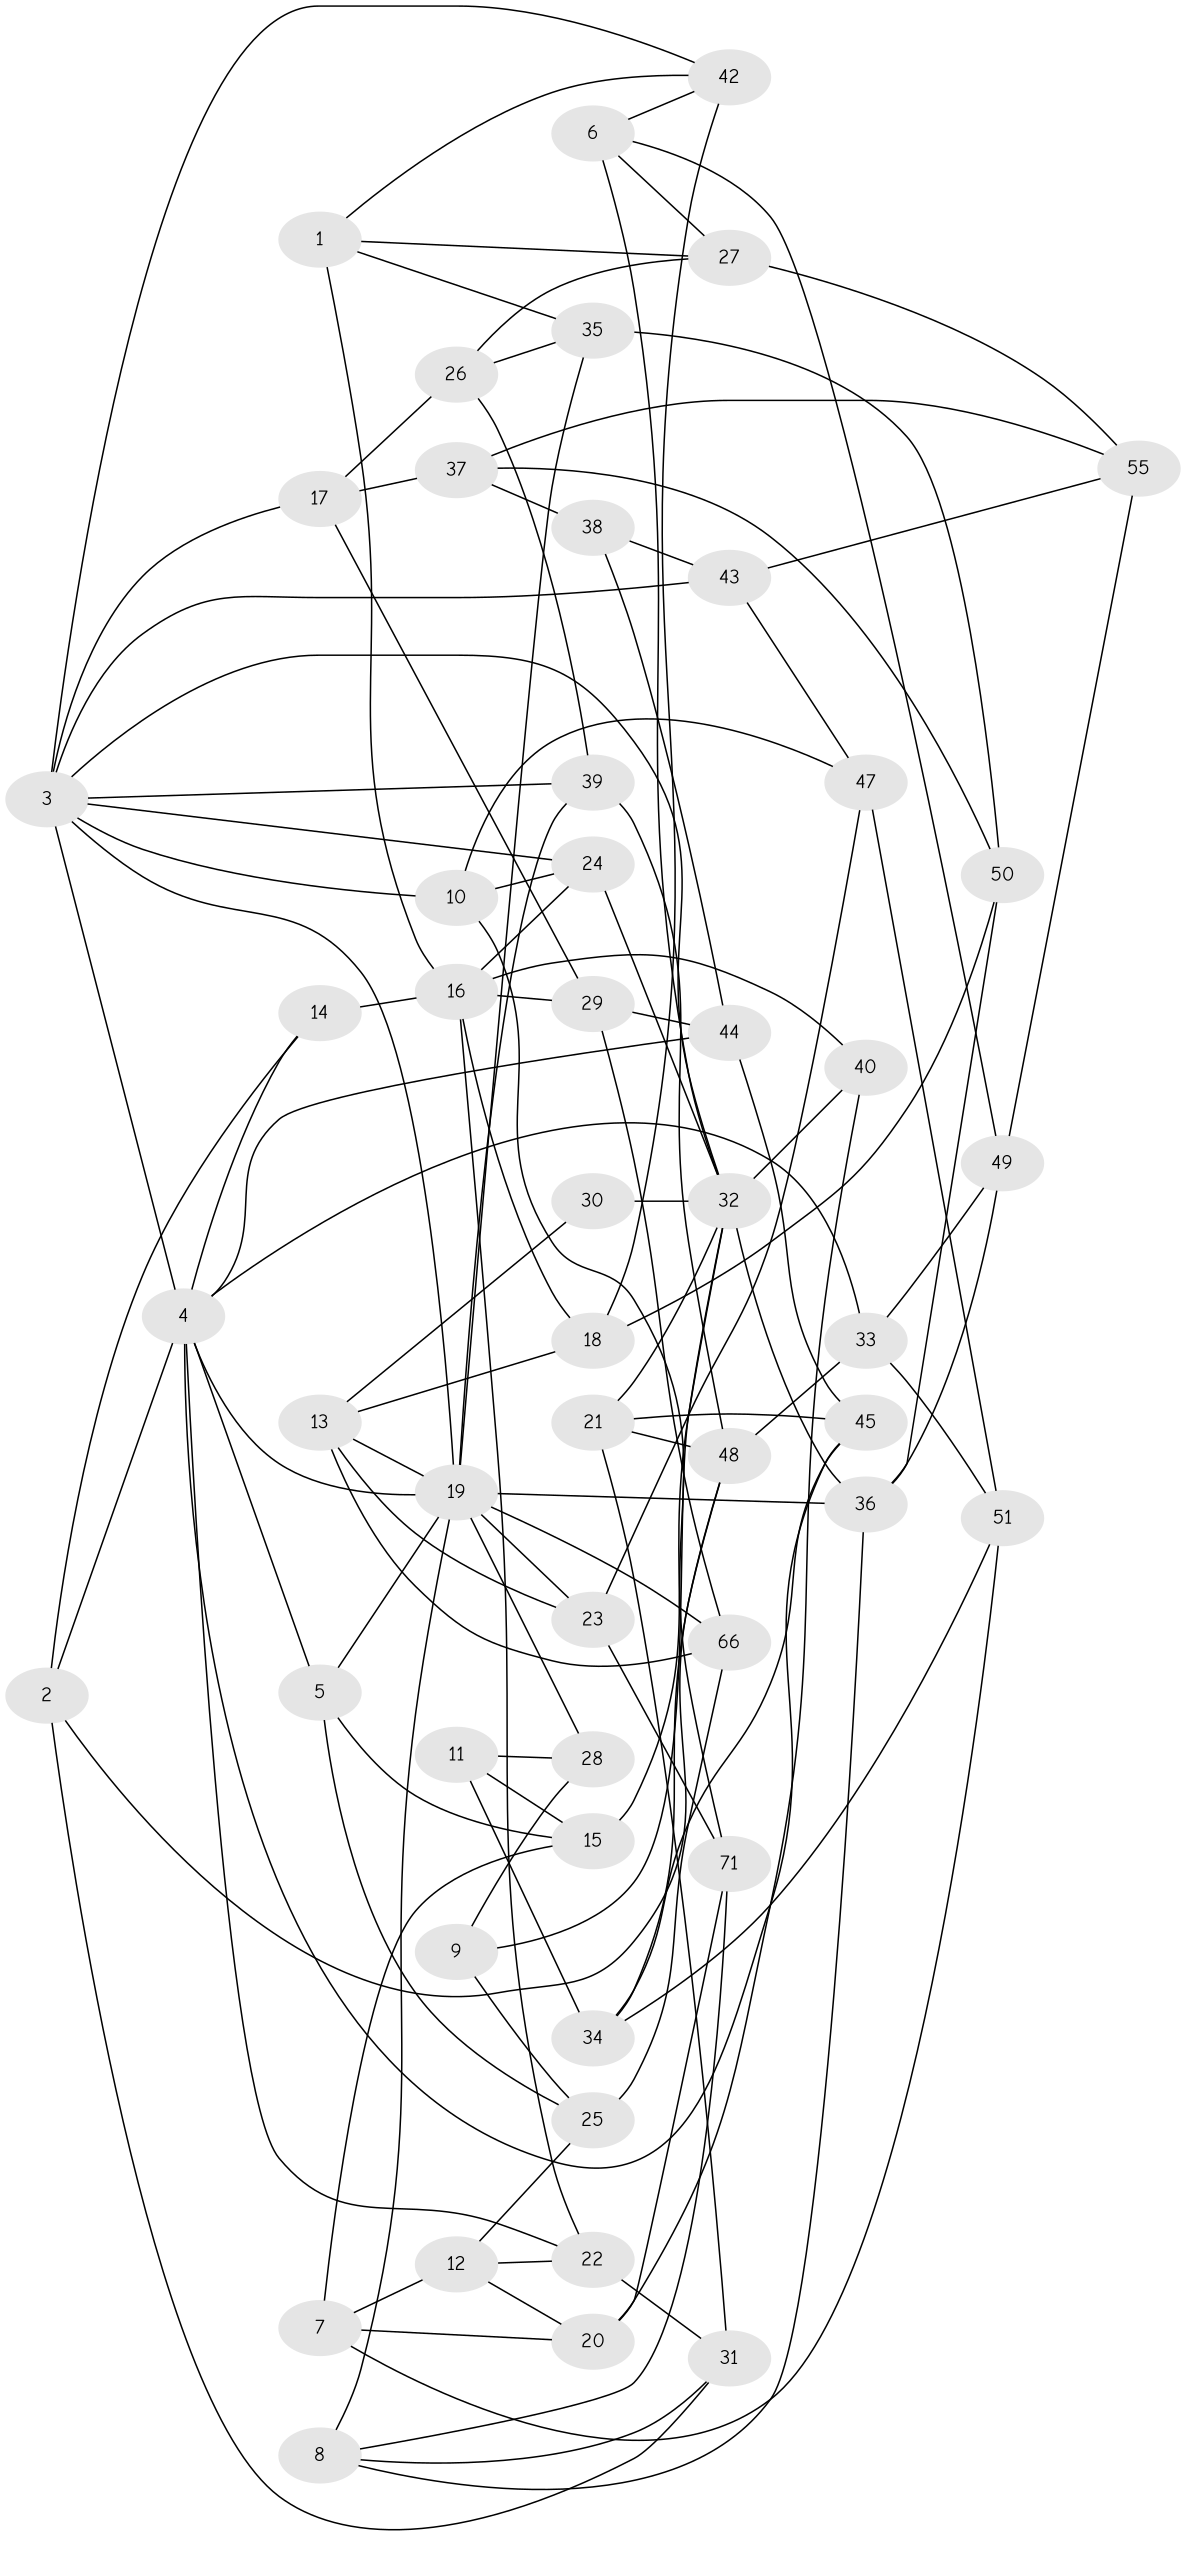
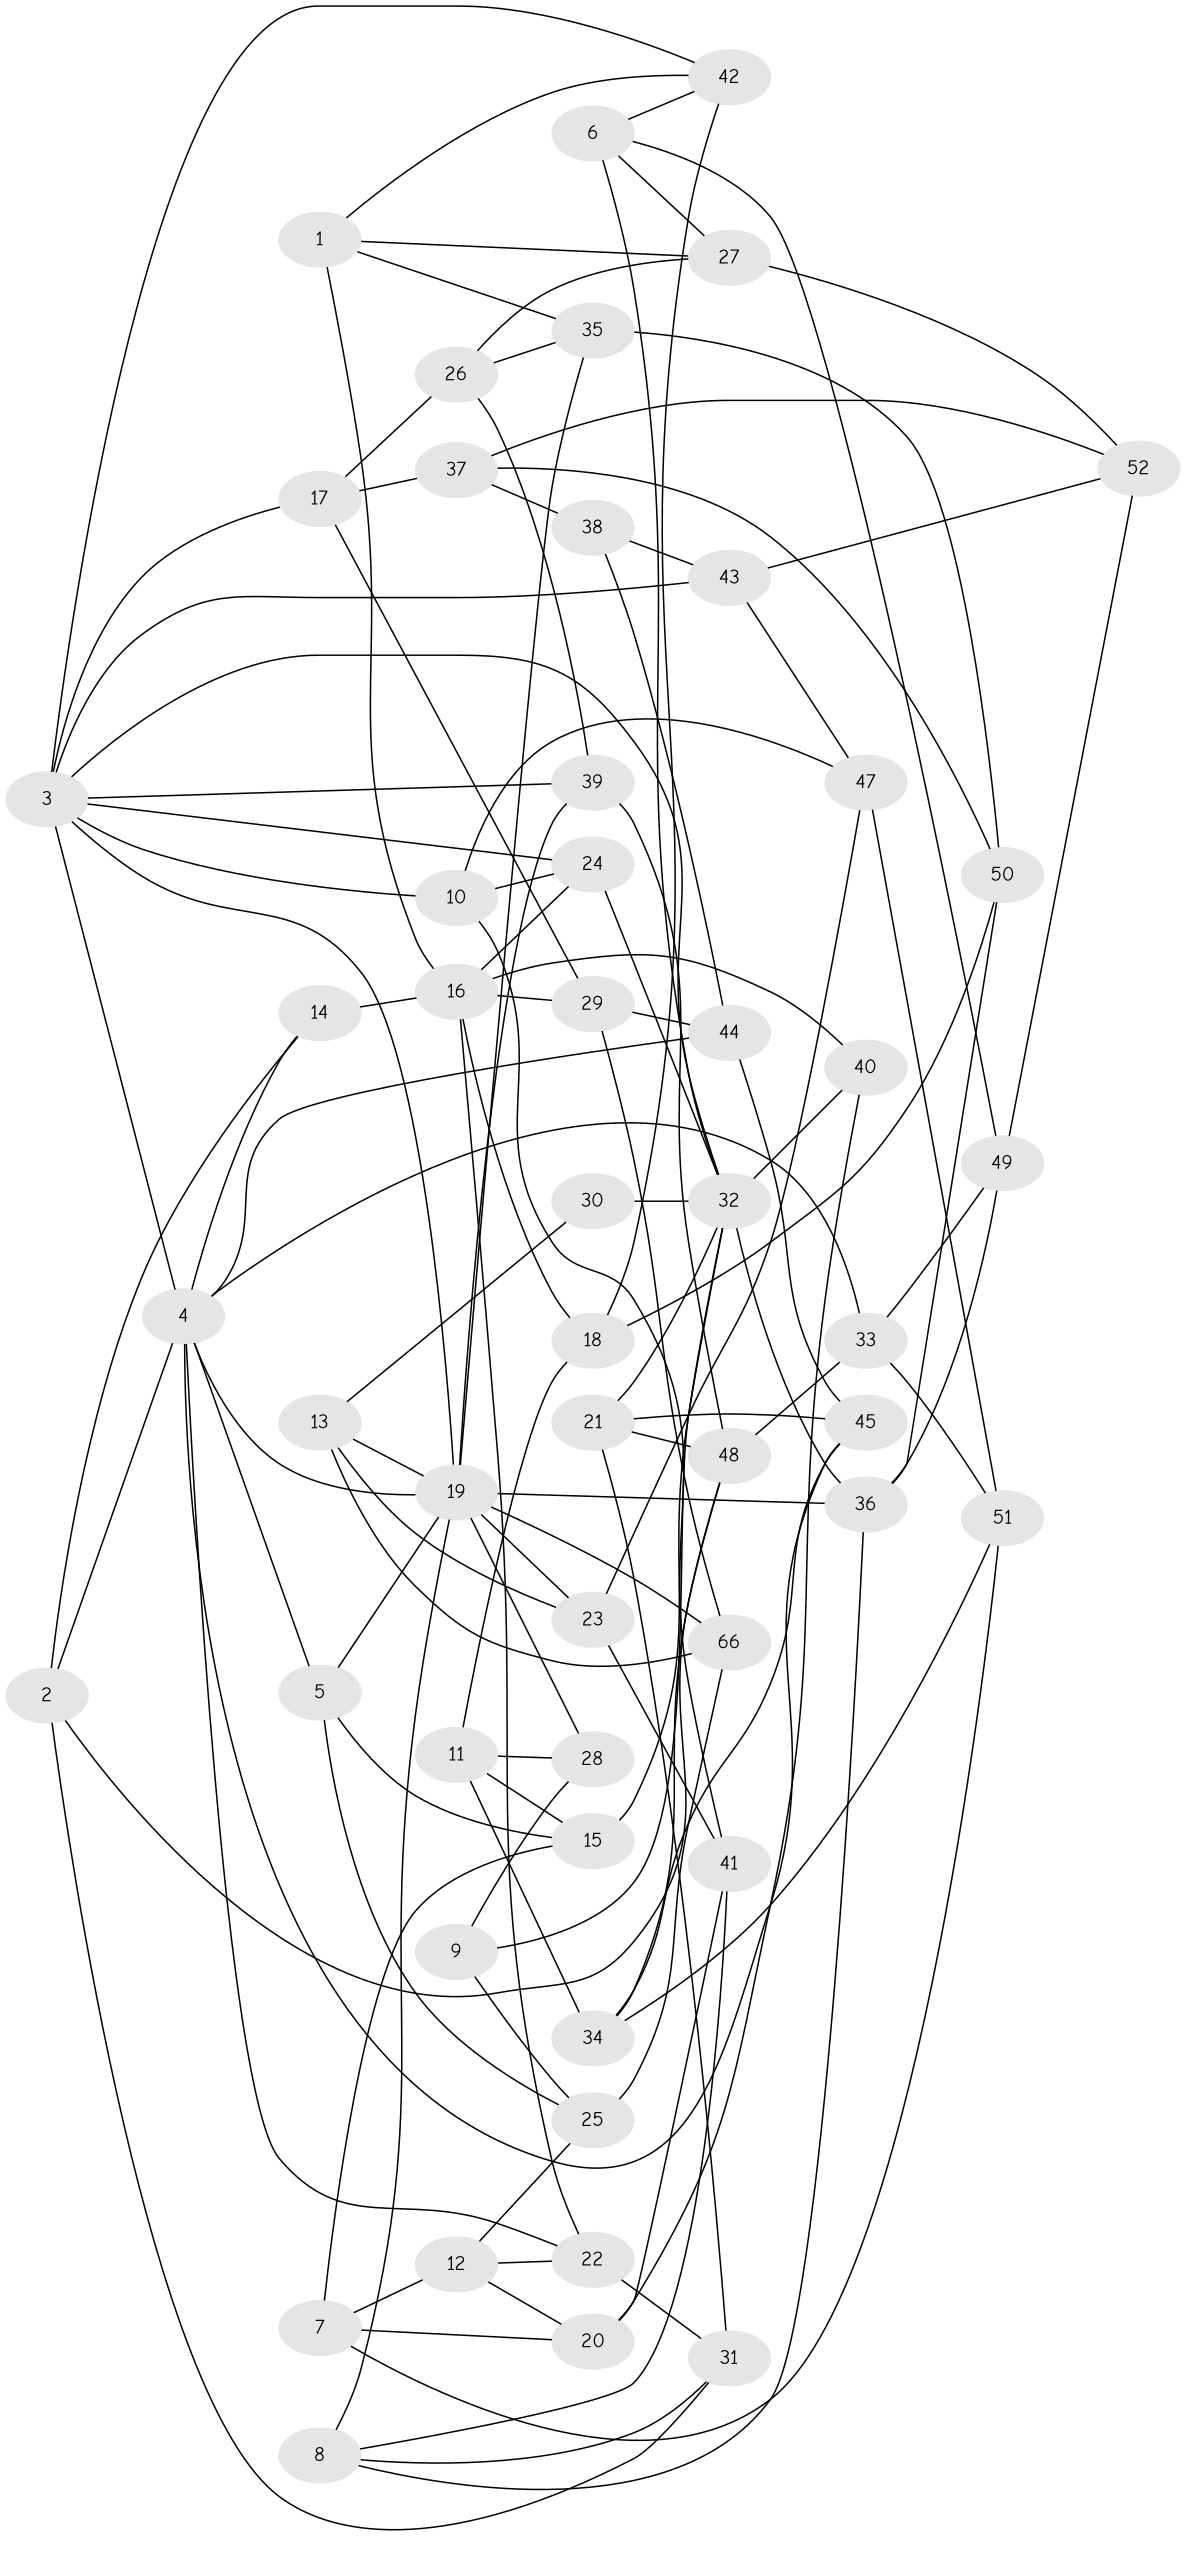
(1139, 469) -> (1139, 469)
(437, 1388) -> (490, 1596)
(730, 1864) -> (730, 1864)
